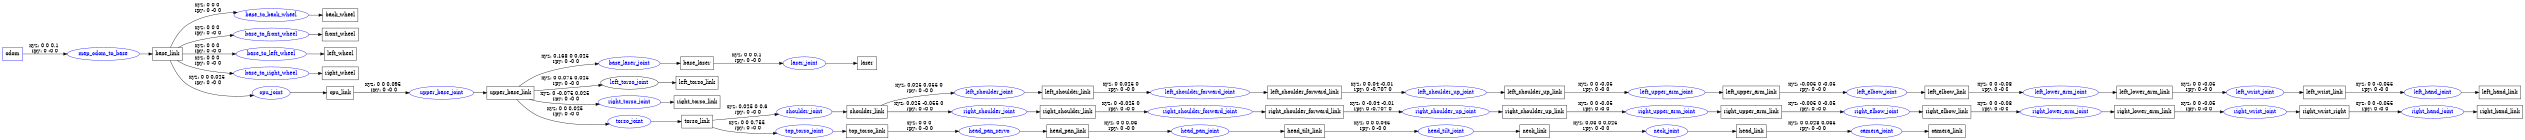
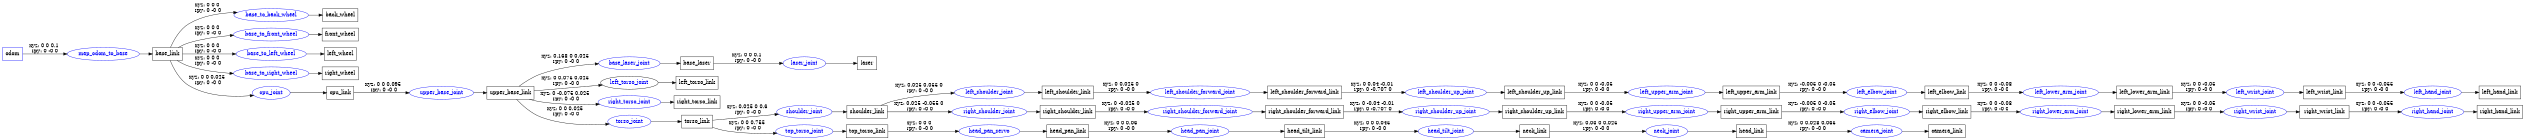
(2324, 112) -> (2324, 112)
